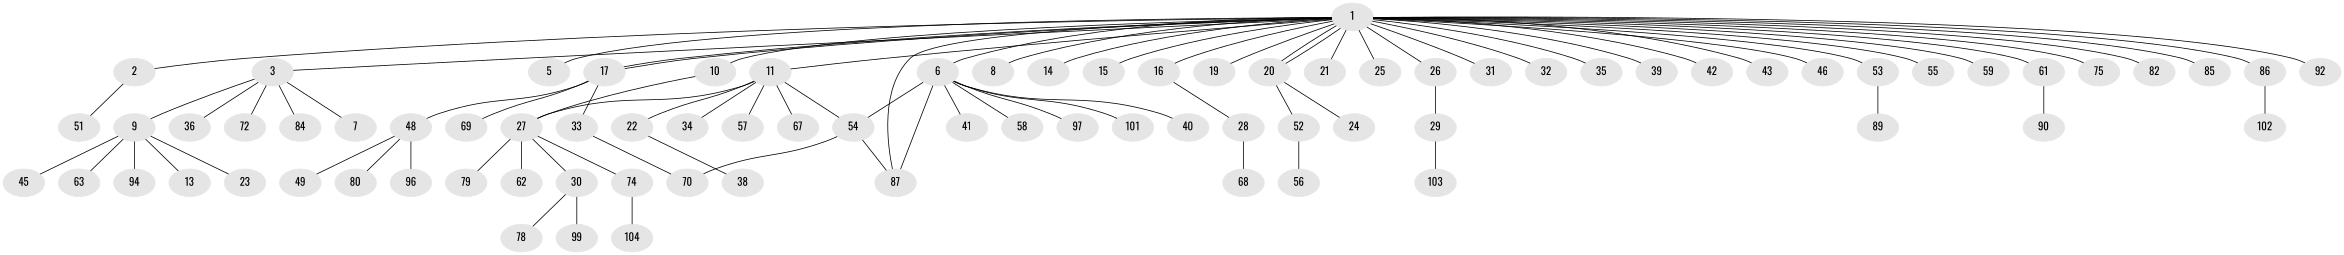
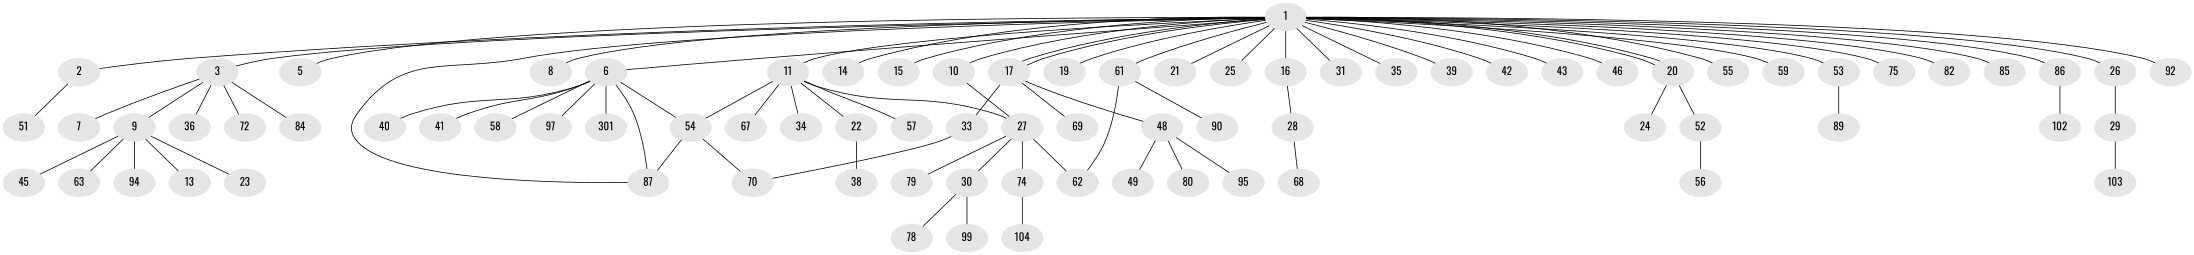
(1546, 72) -> none
(1133, 127) -> (606, 127)
none -> (1109, 131)
(411, 183) -> (1243, 183)
